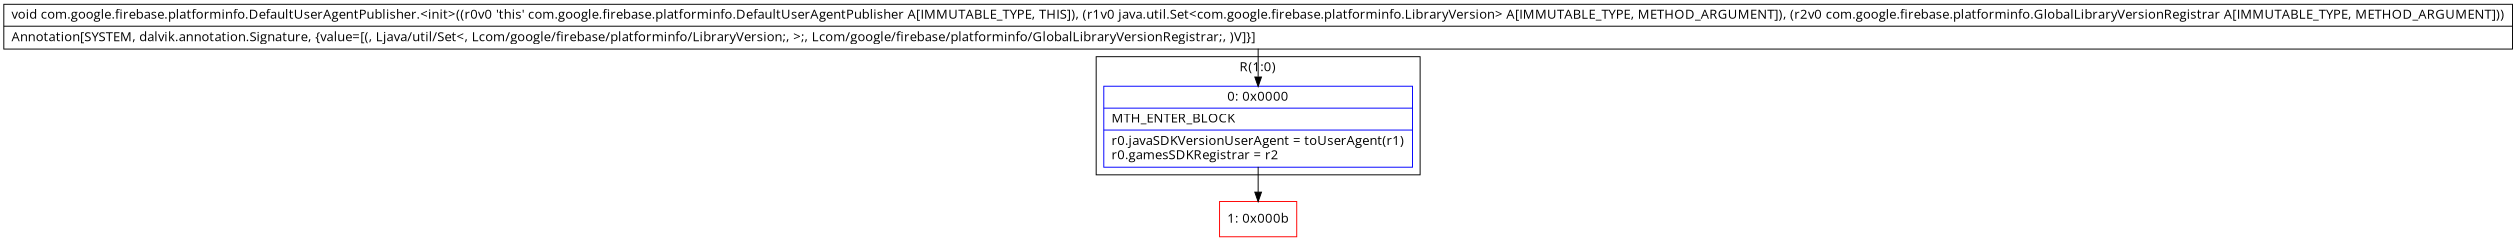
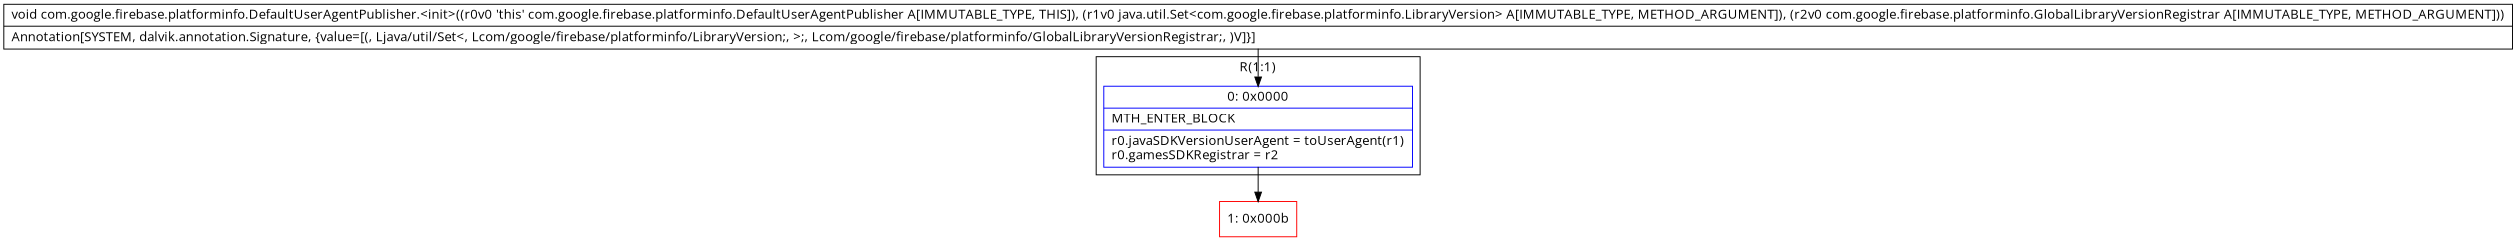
(1258, 68) -> (1258, 68)
